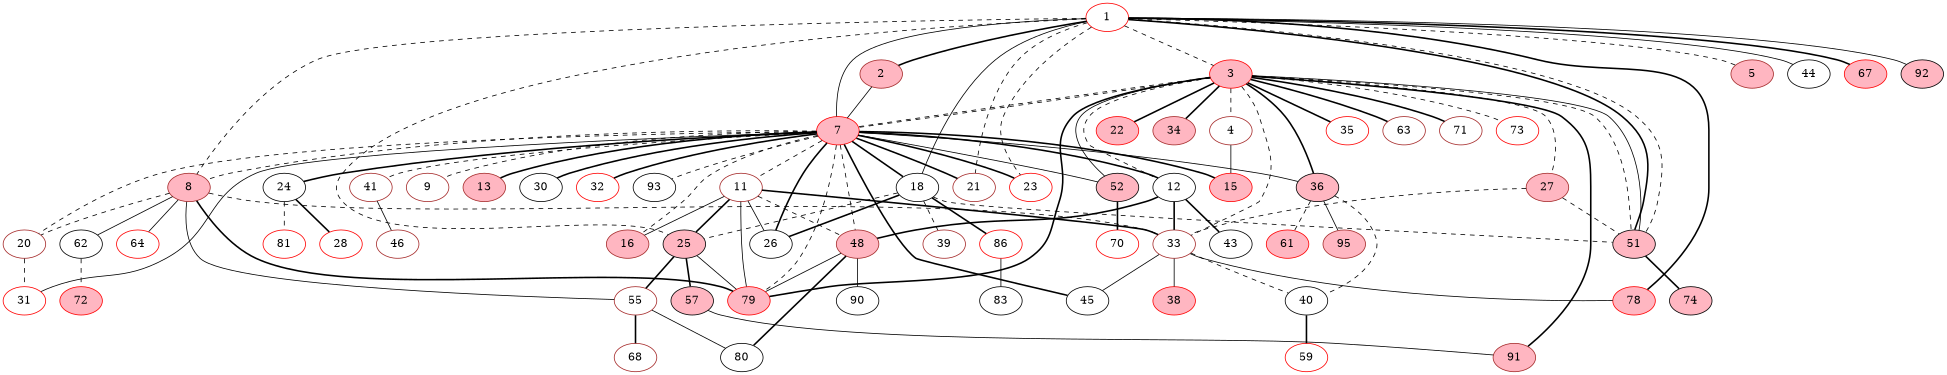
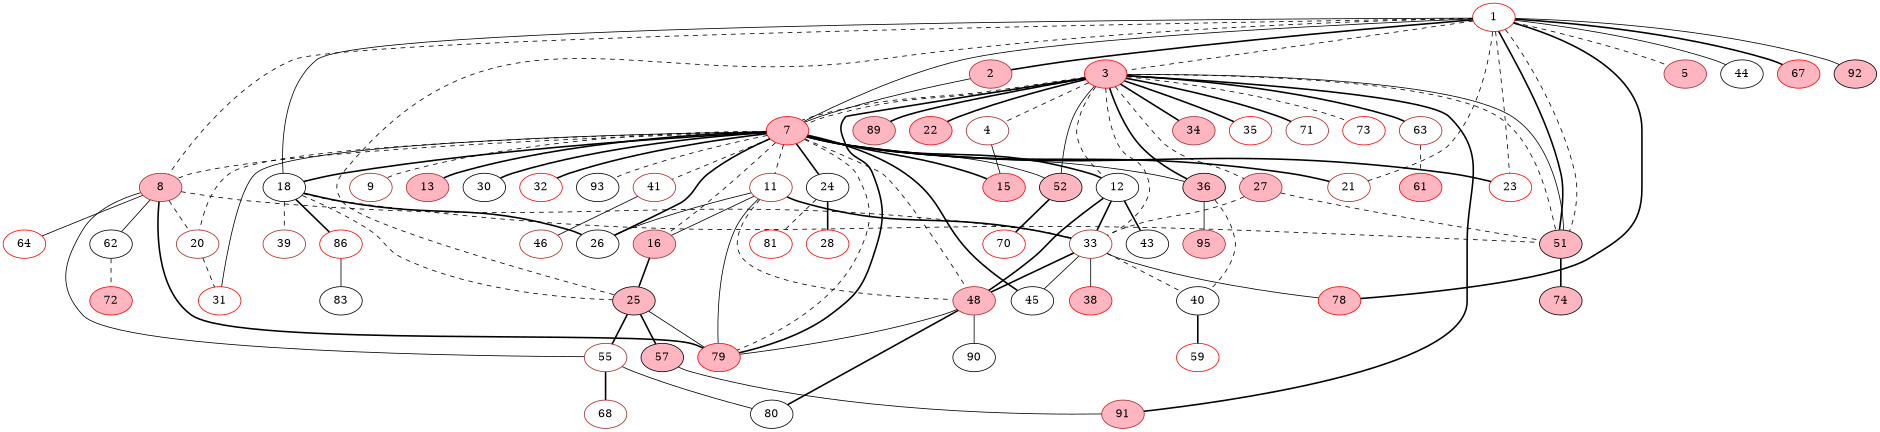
none -> (874, 131)
(713, 216) -> (644, 272)
(1303, 216) -> (1421, 156)
none -> (1032, 272)
